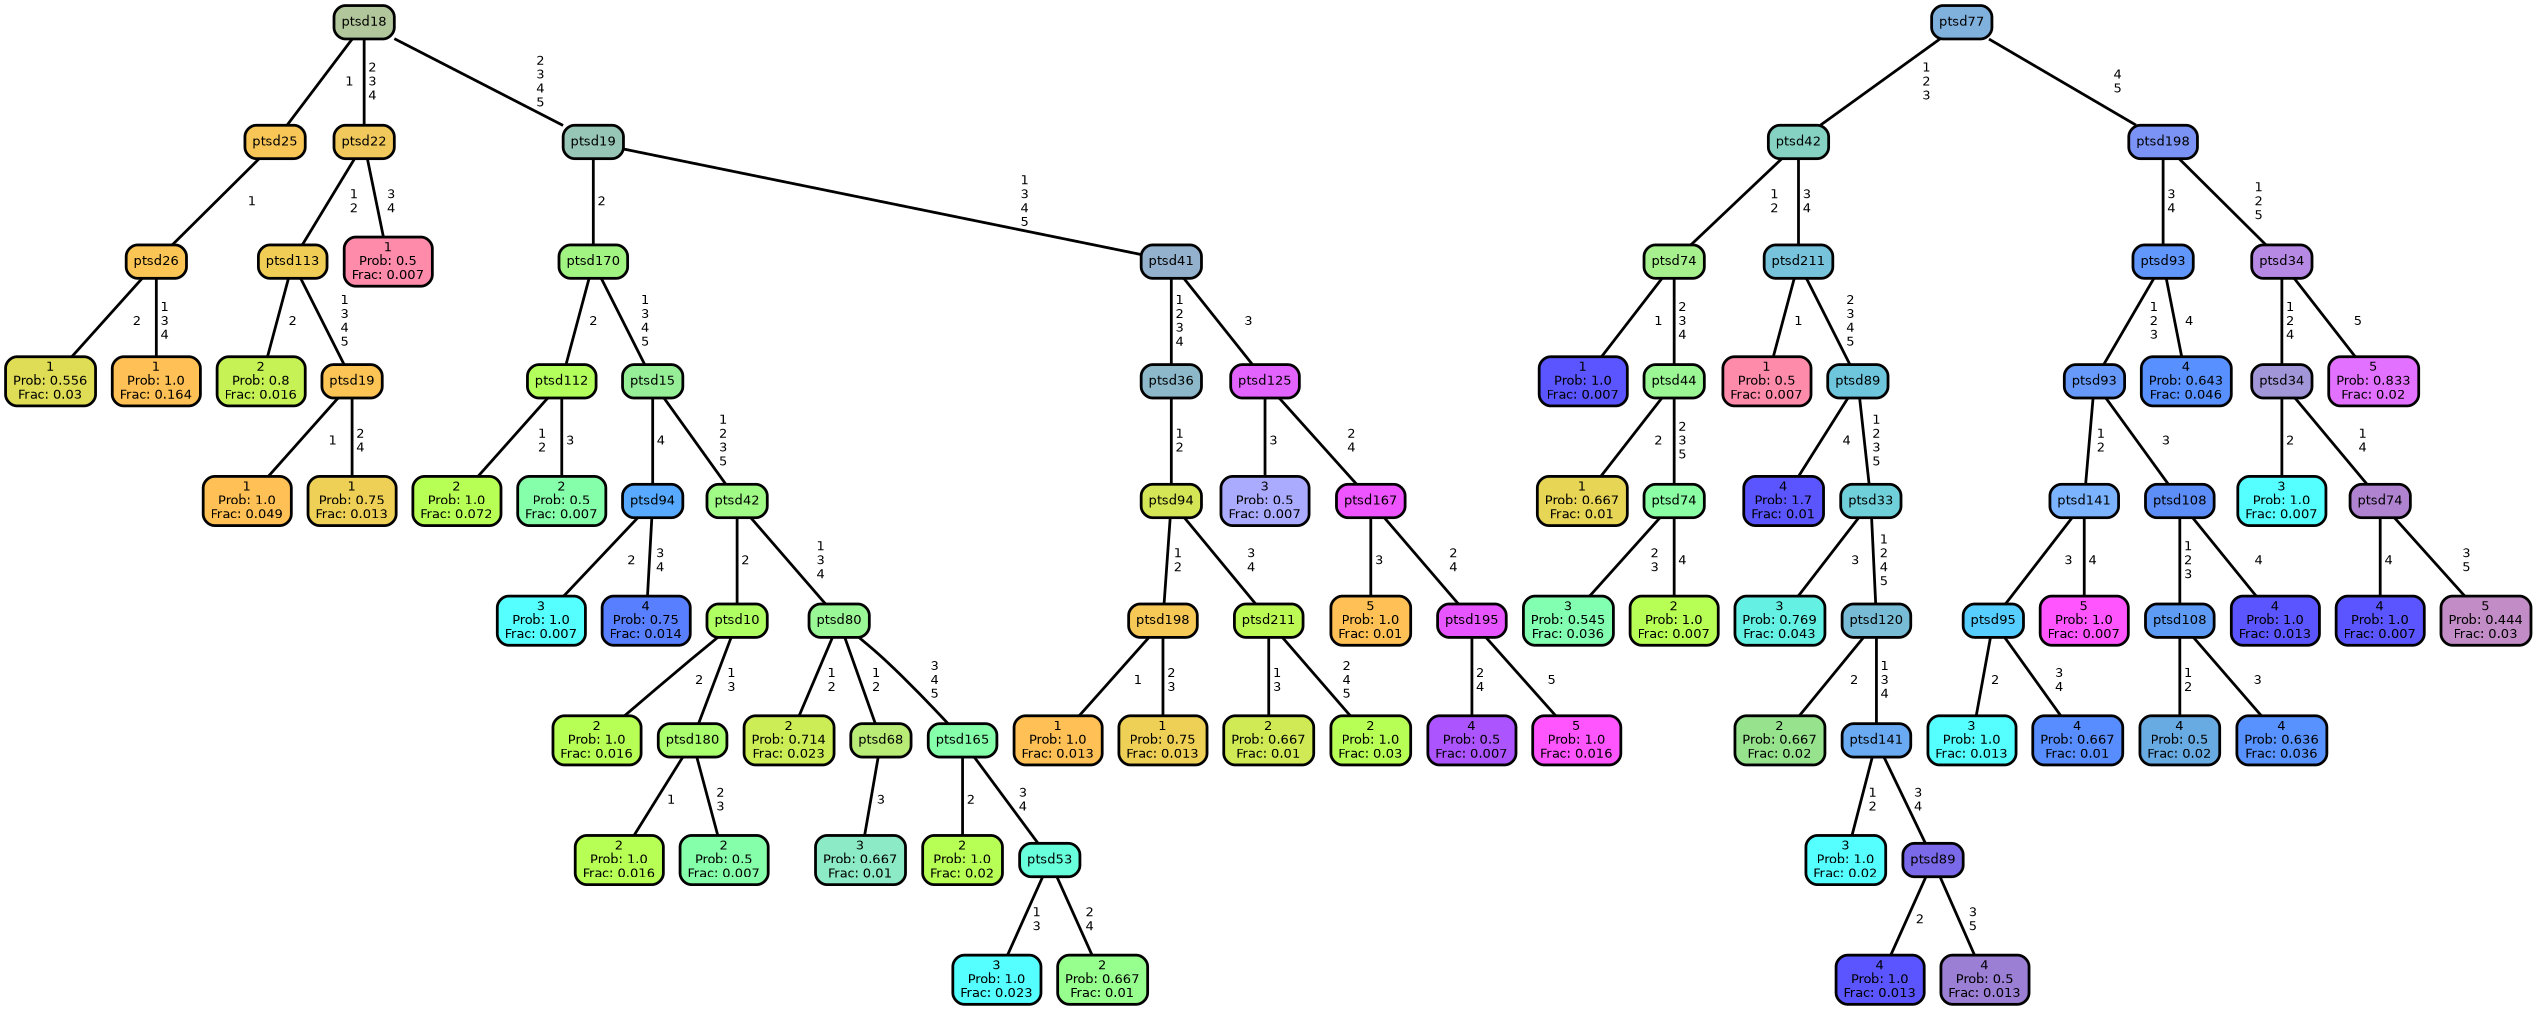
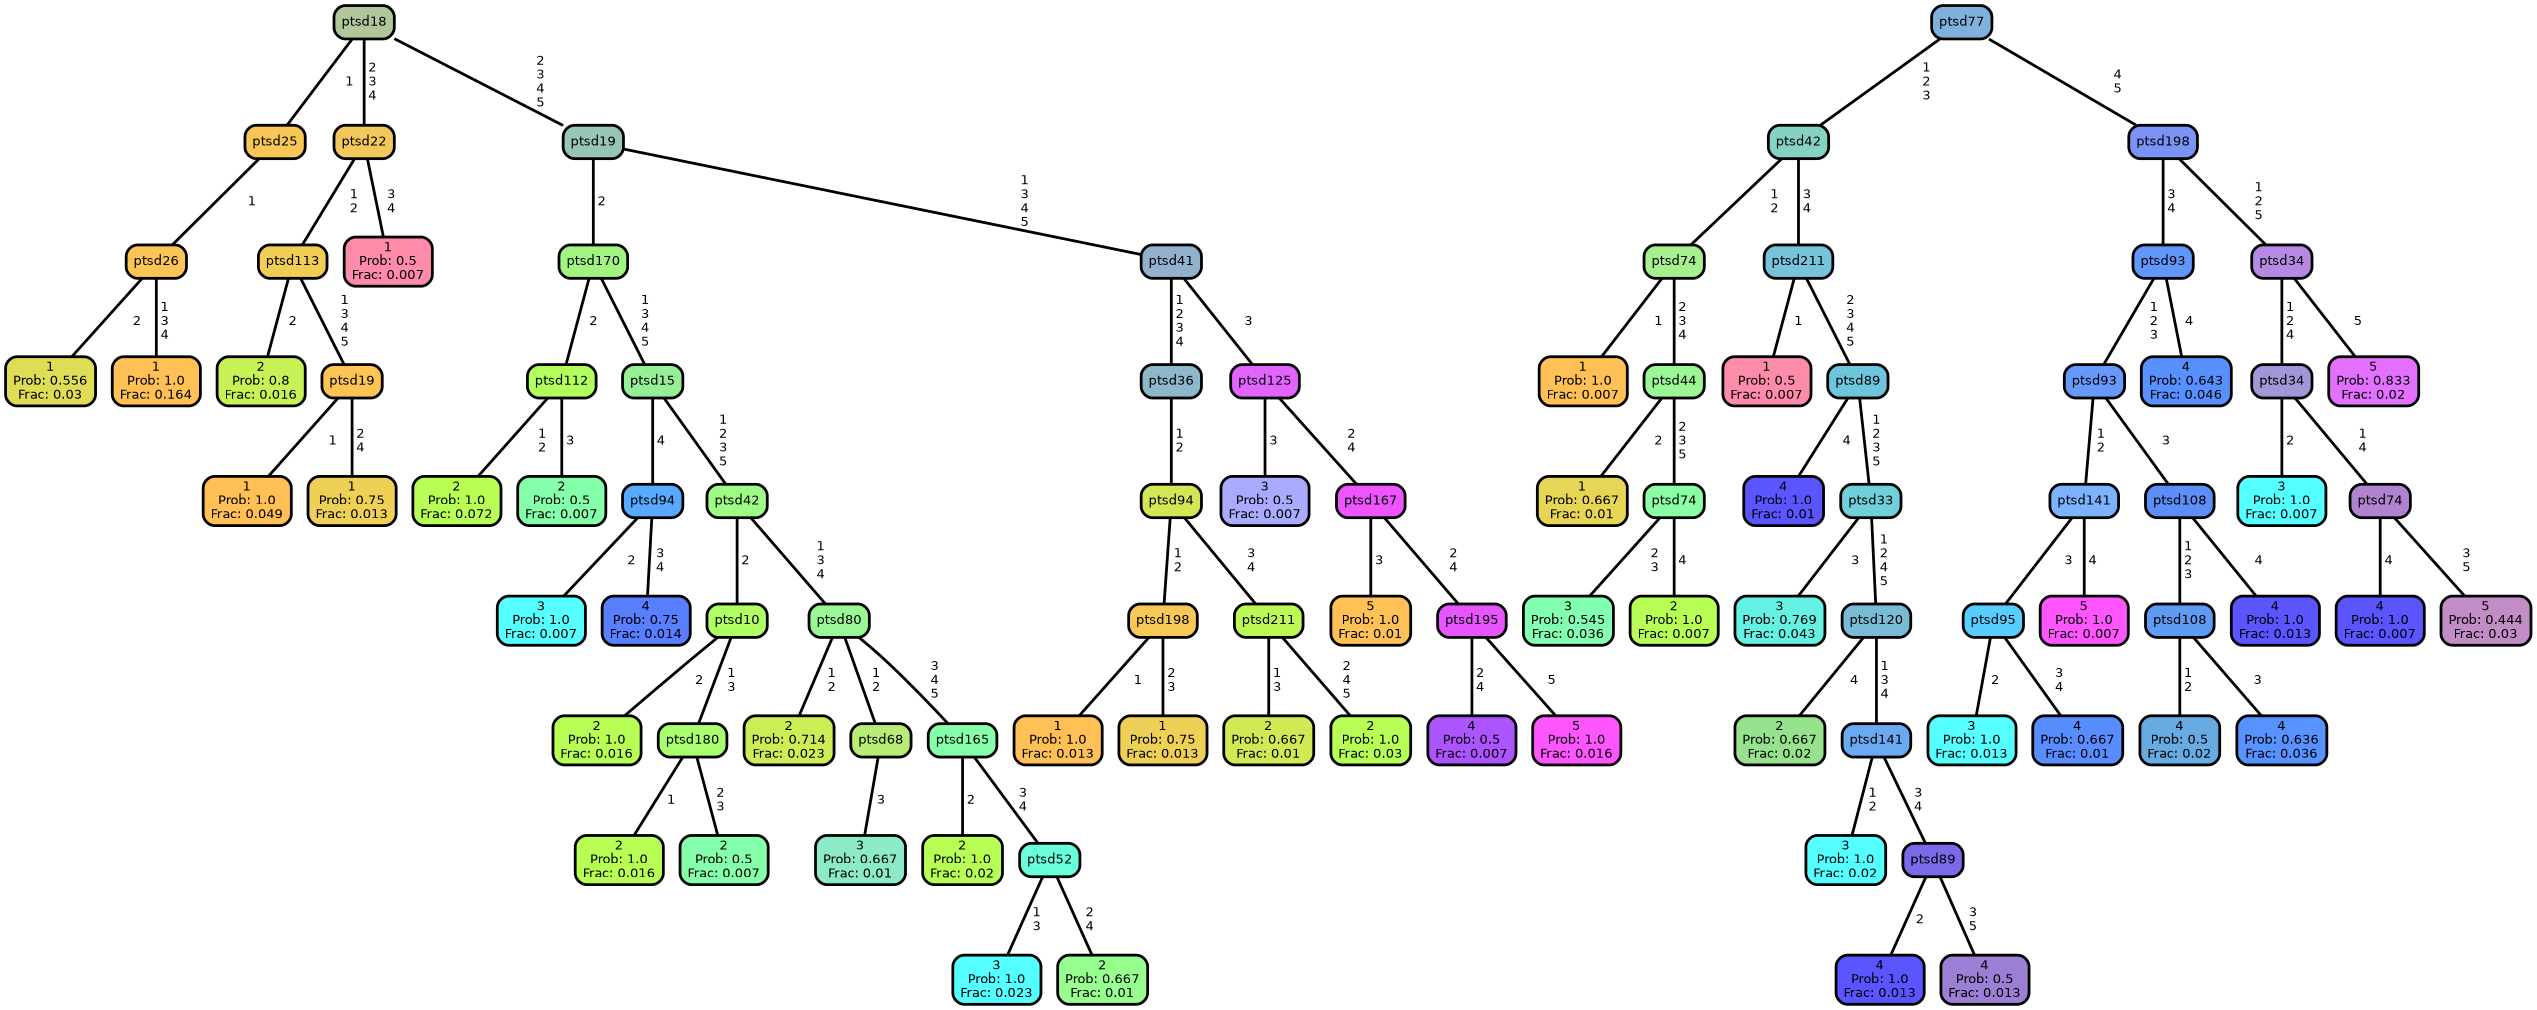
(1583, 381) -> (1583, 381)
(1784, 501) -> (1784, 501)
(1852, 681) -> (1852, 681)
(1050, 860) -> (1050, 860)
